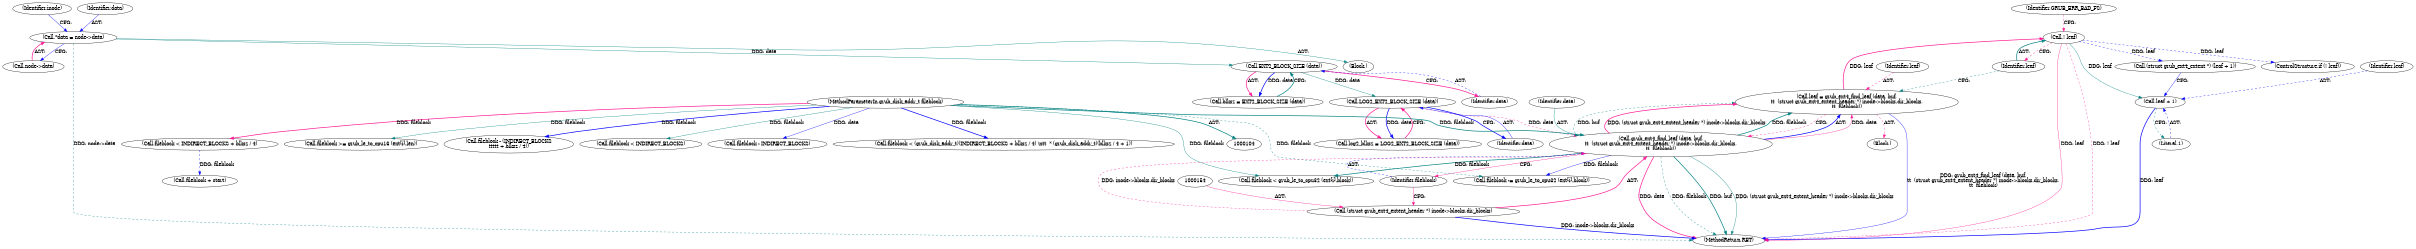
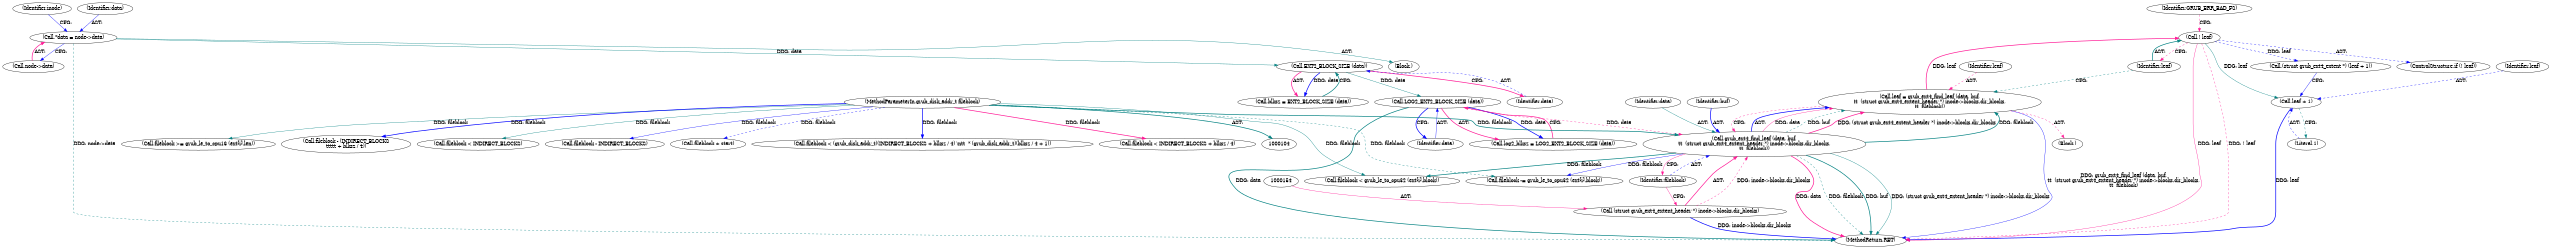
(2212, 52) -> (2342, 52)
none -> (1713, 102)
(846, 123) -> (759, 123)
(200, 161) -> (805, 120)
none -> (1421, 225)
